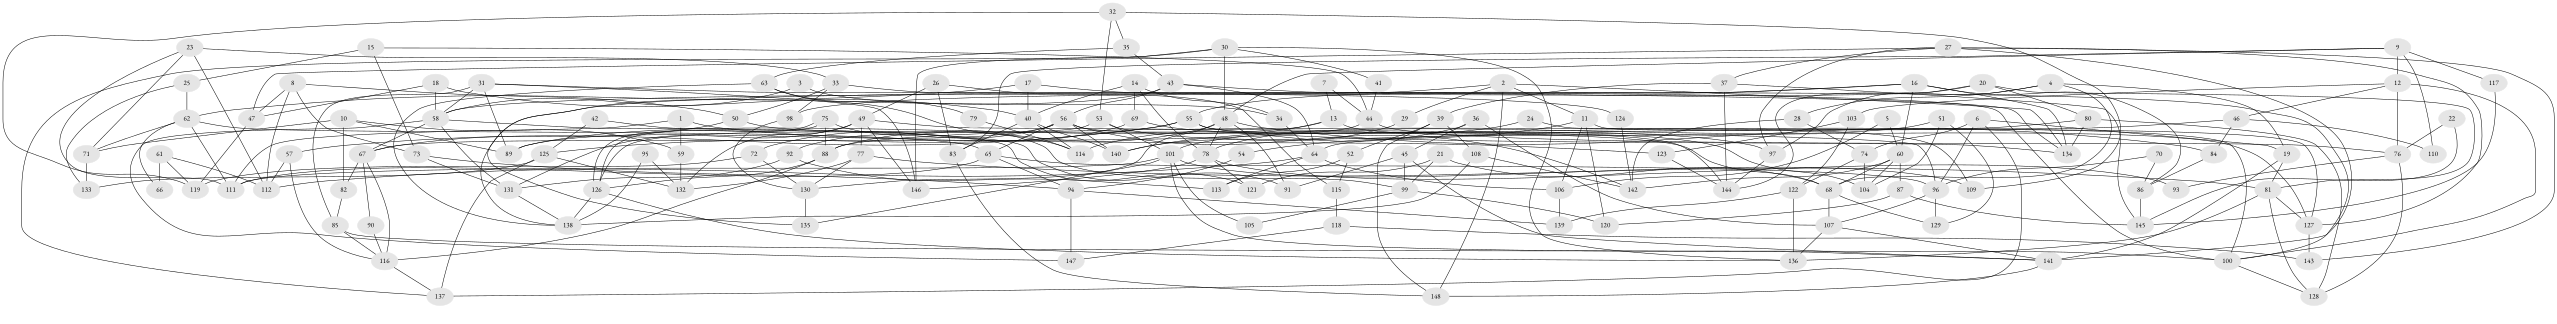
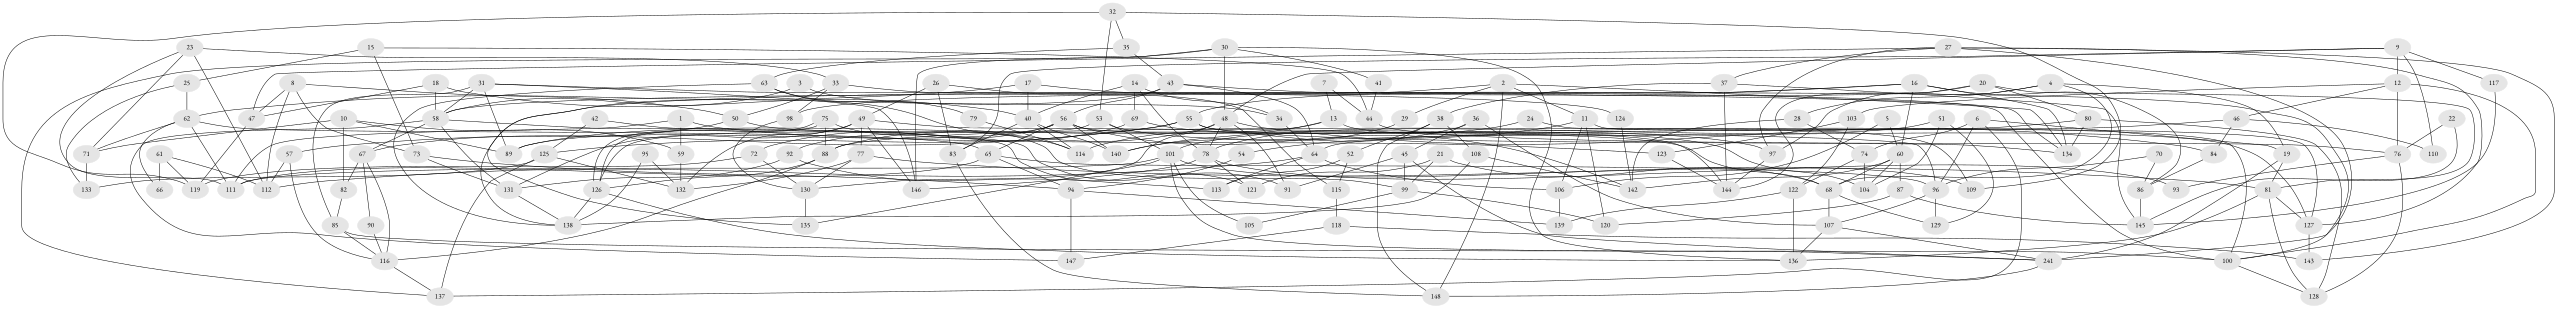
(1440, 119) -> (1440, 119)
(867, 141) -> none
(2048, 261) -> (2048, 261)
